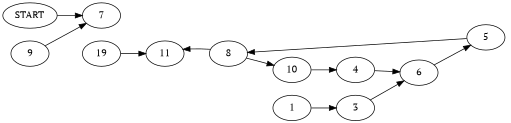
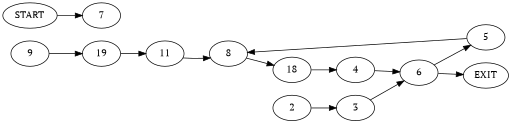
(63, 36) -> (62, 54)
(200, 49) -> (193, 58)
(292, 70) -> (292, 70)
none -> (486, 75)
(292, 108) -> (292, 108)
